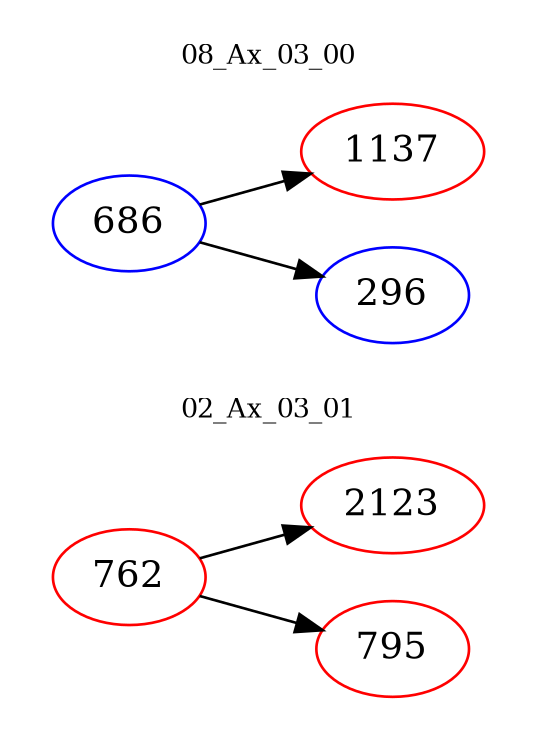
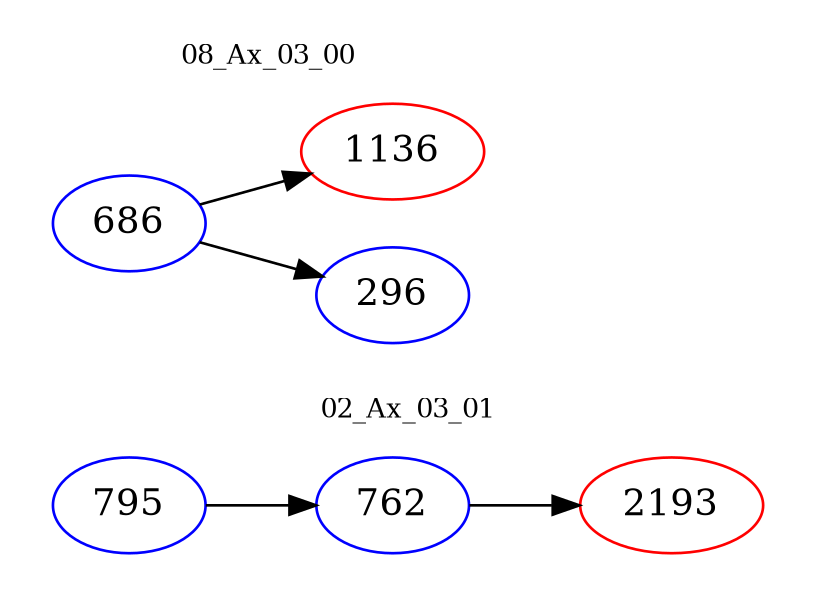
(393, 152) -> (393, 152)
(393, 505) -> (672, 505)
(129, 577) -> (393, 505)
(248, 610) -> (247, 505)
(393, 649) -> (129, 505)
